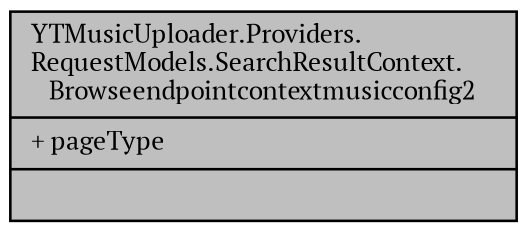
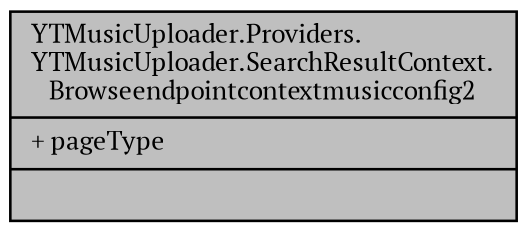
(248, 63) -> (264, 63)
